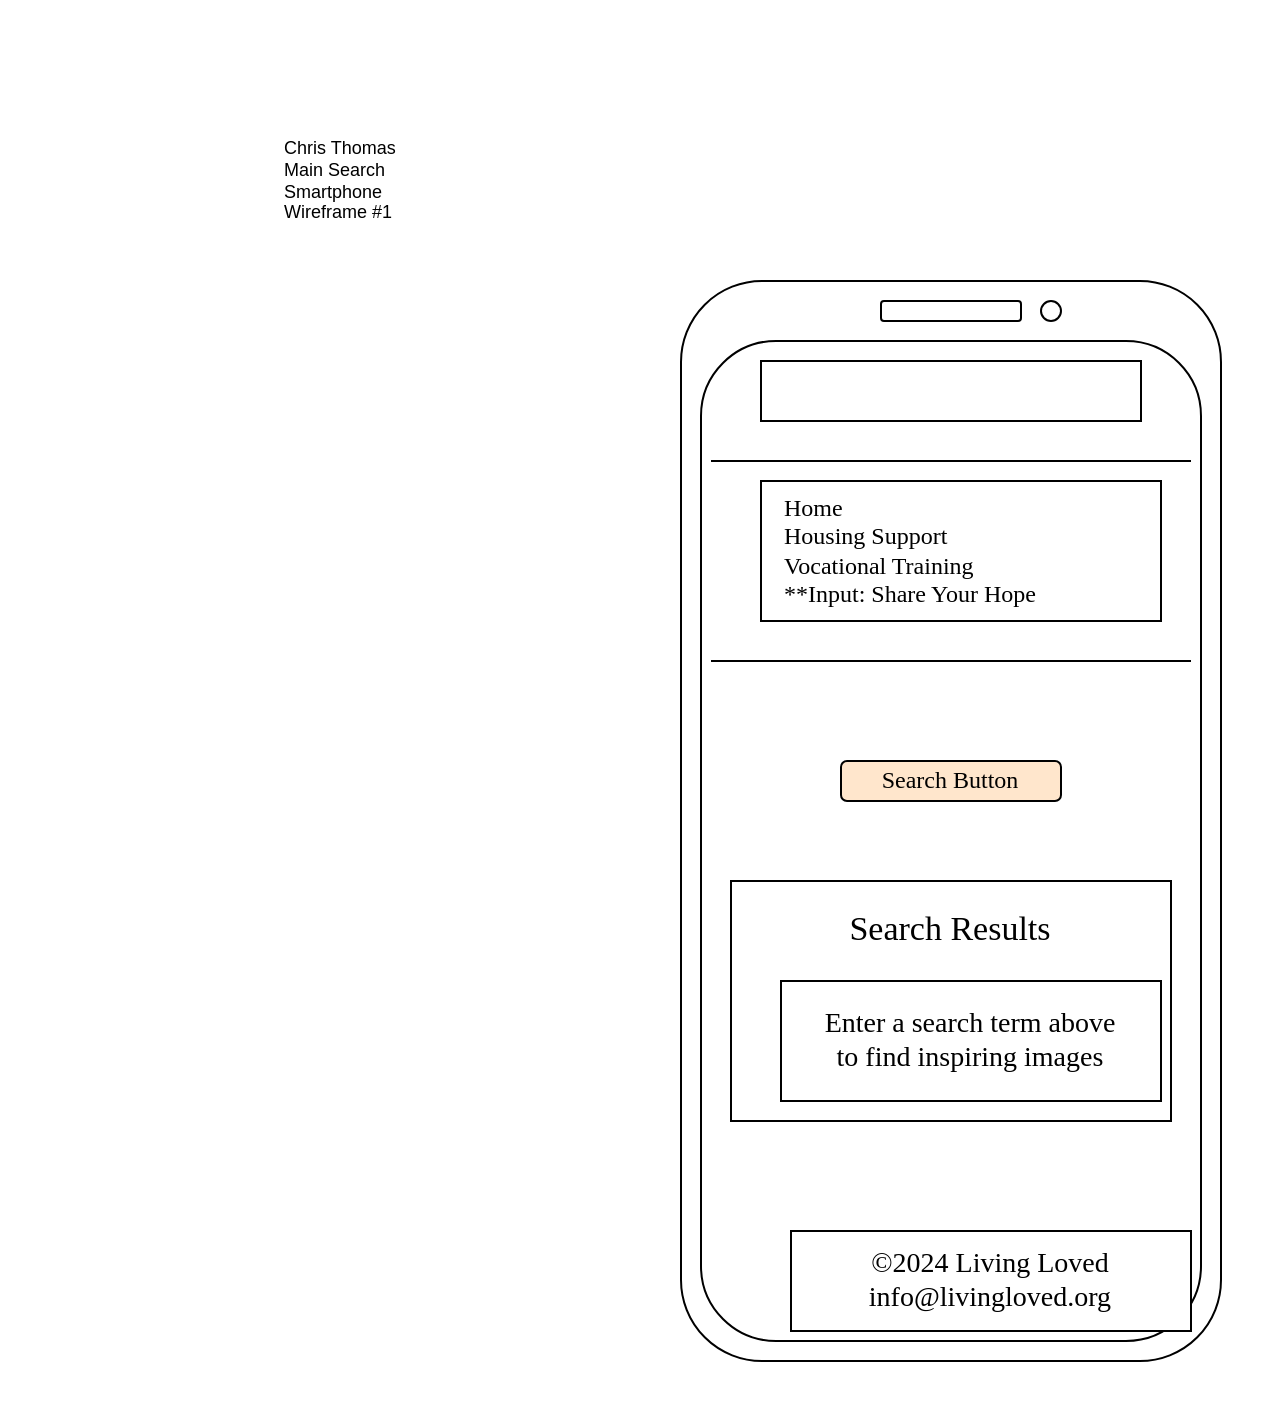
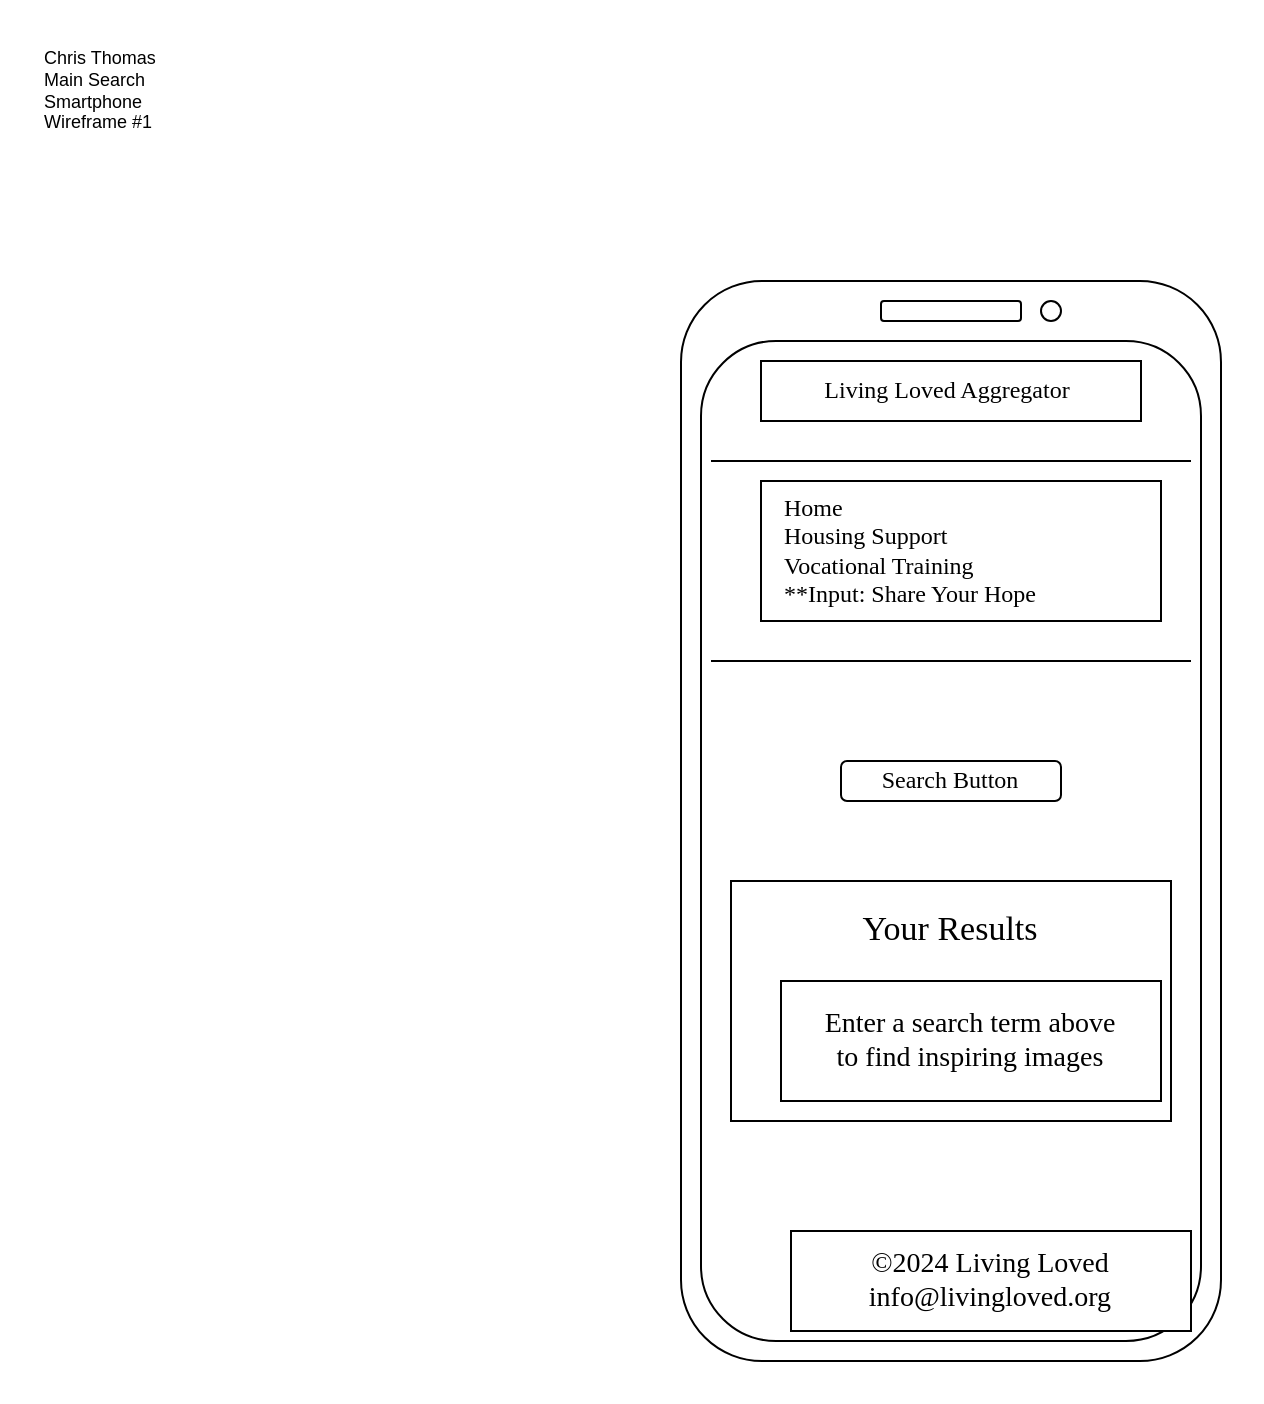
(371, 181) -> (131, 91)
none -> (951, 391)
(951, 781) -> (951, 781)
(951, 931) -> (951, 931)
